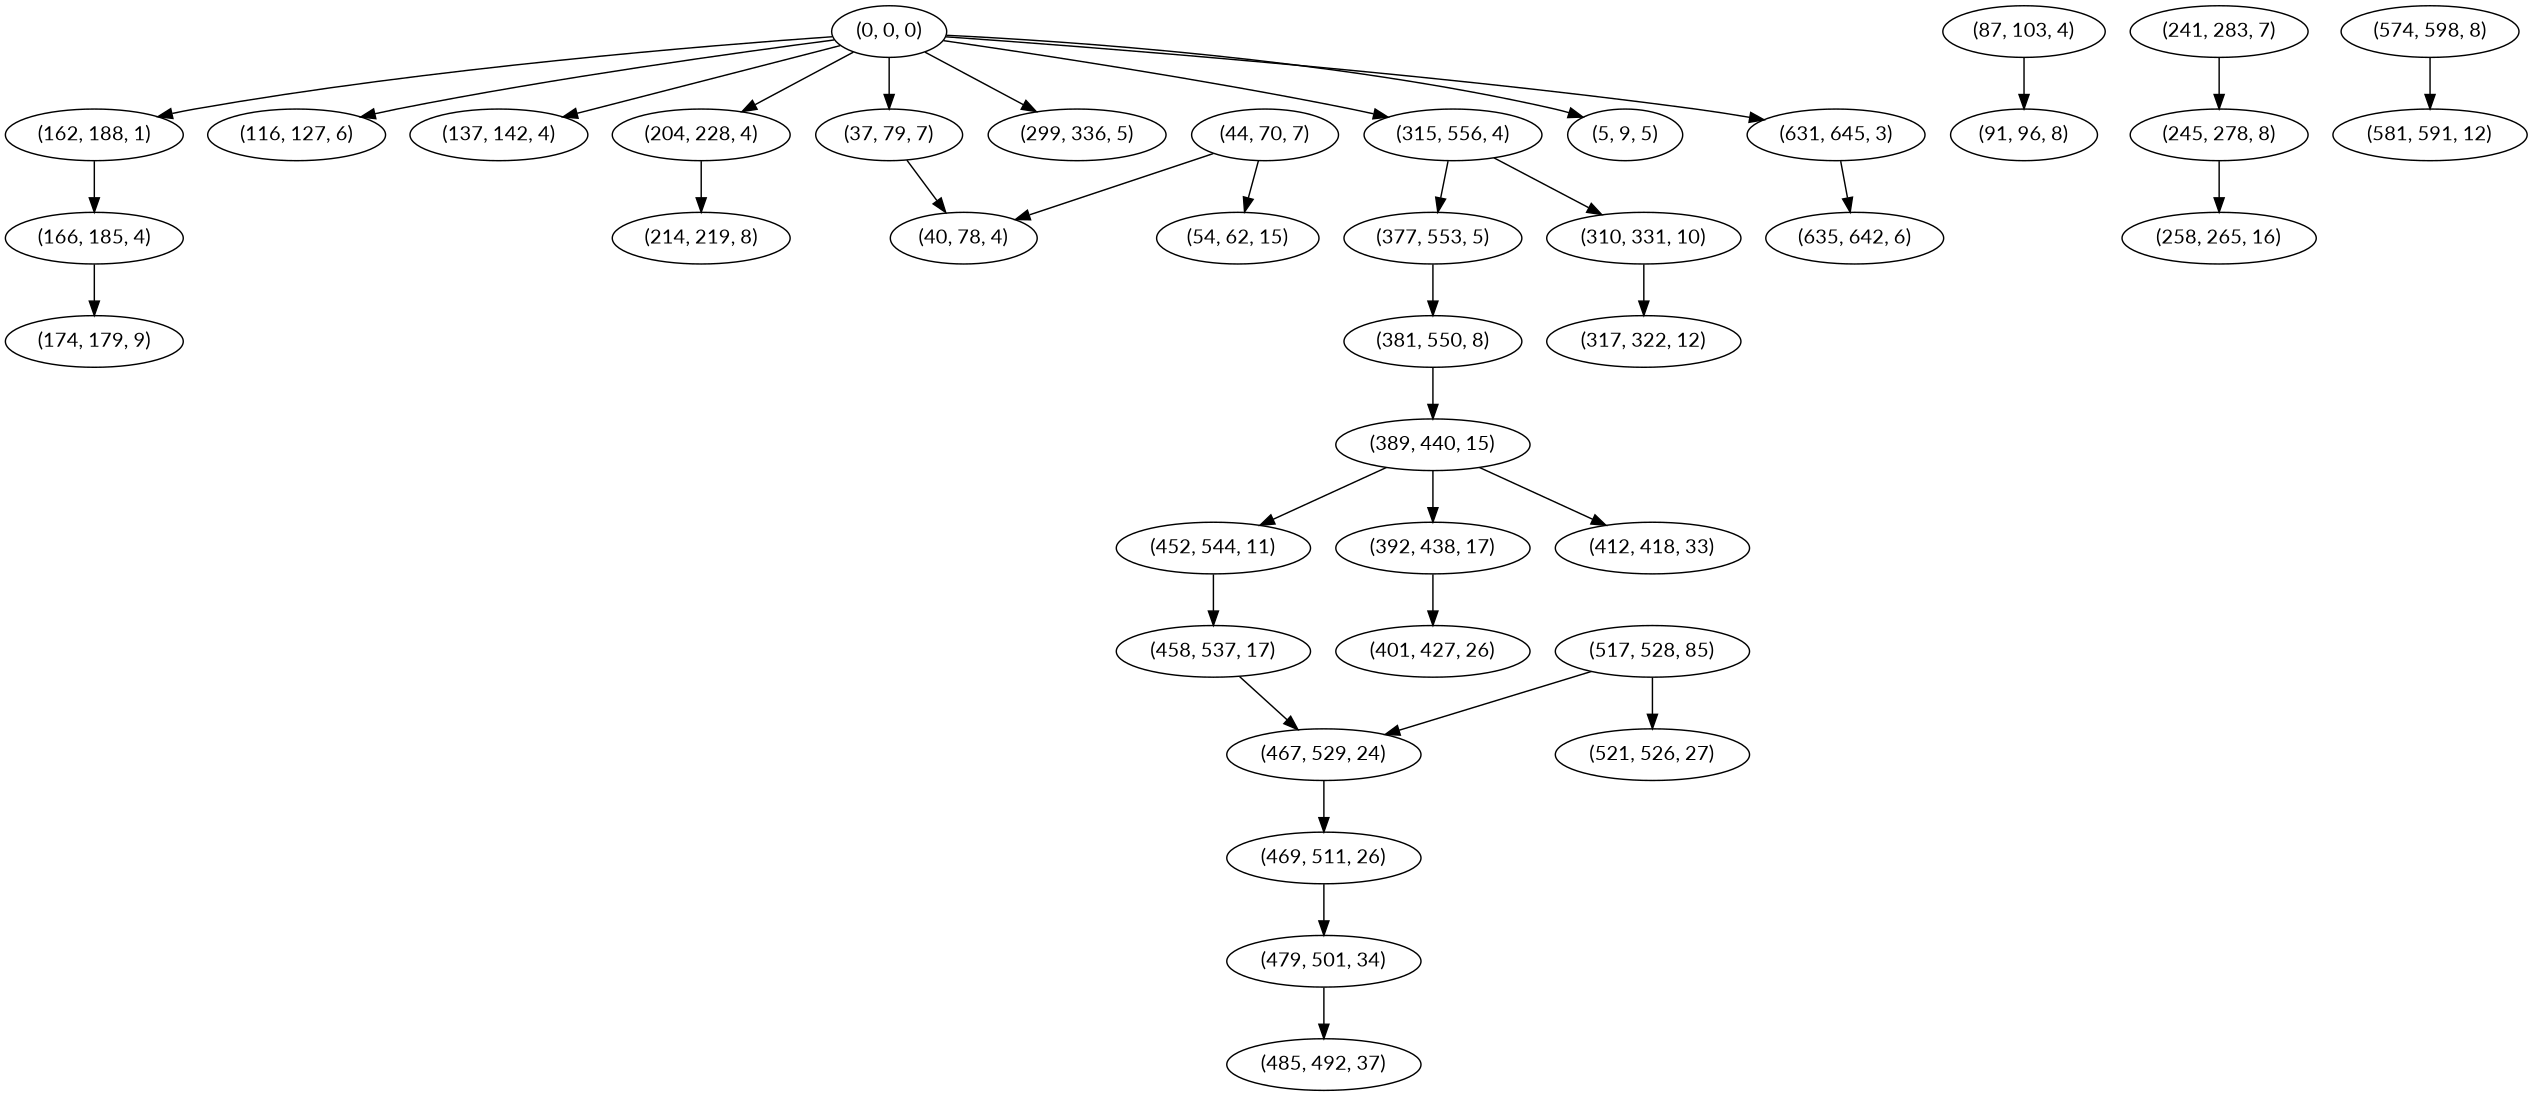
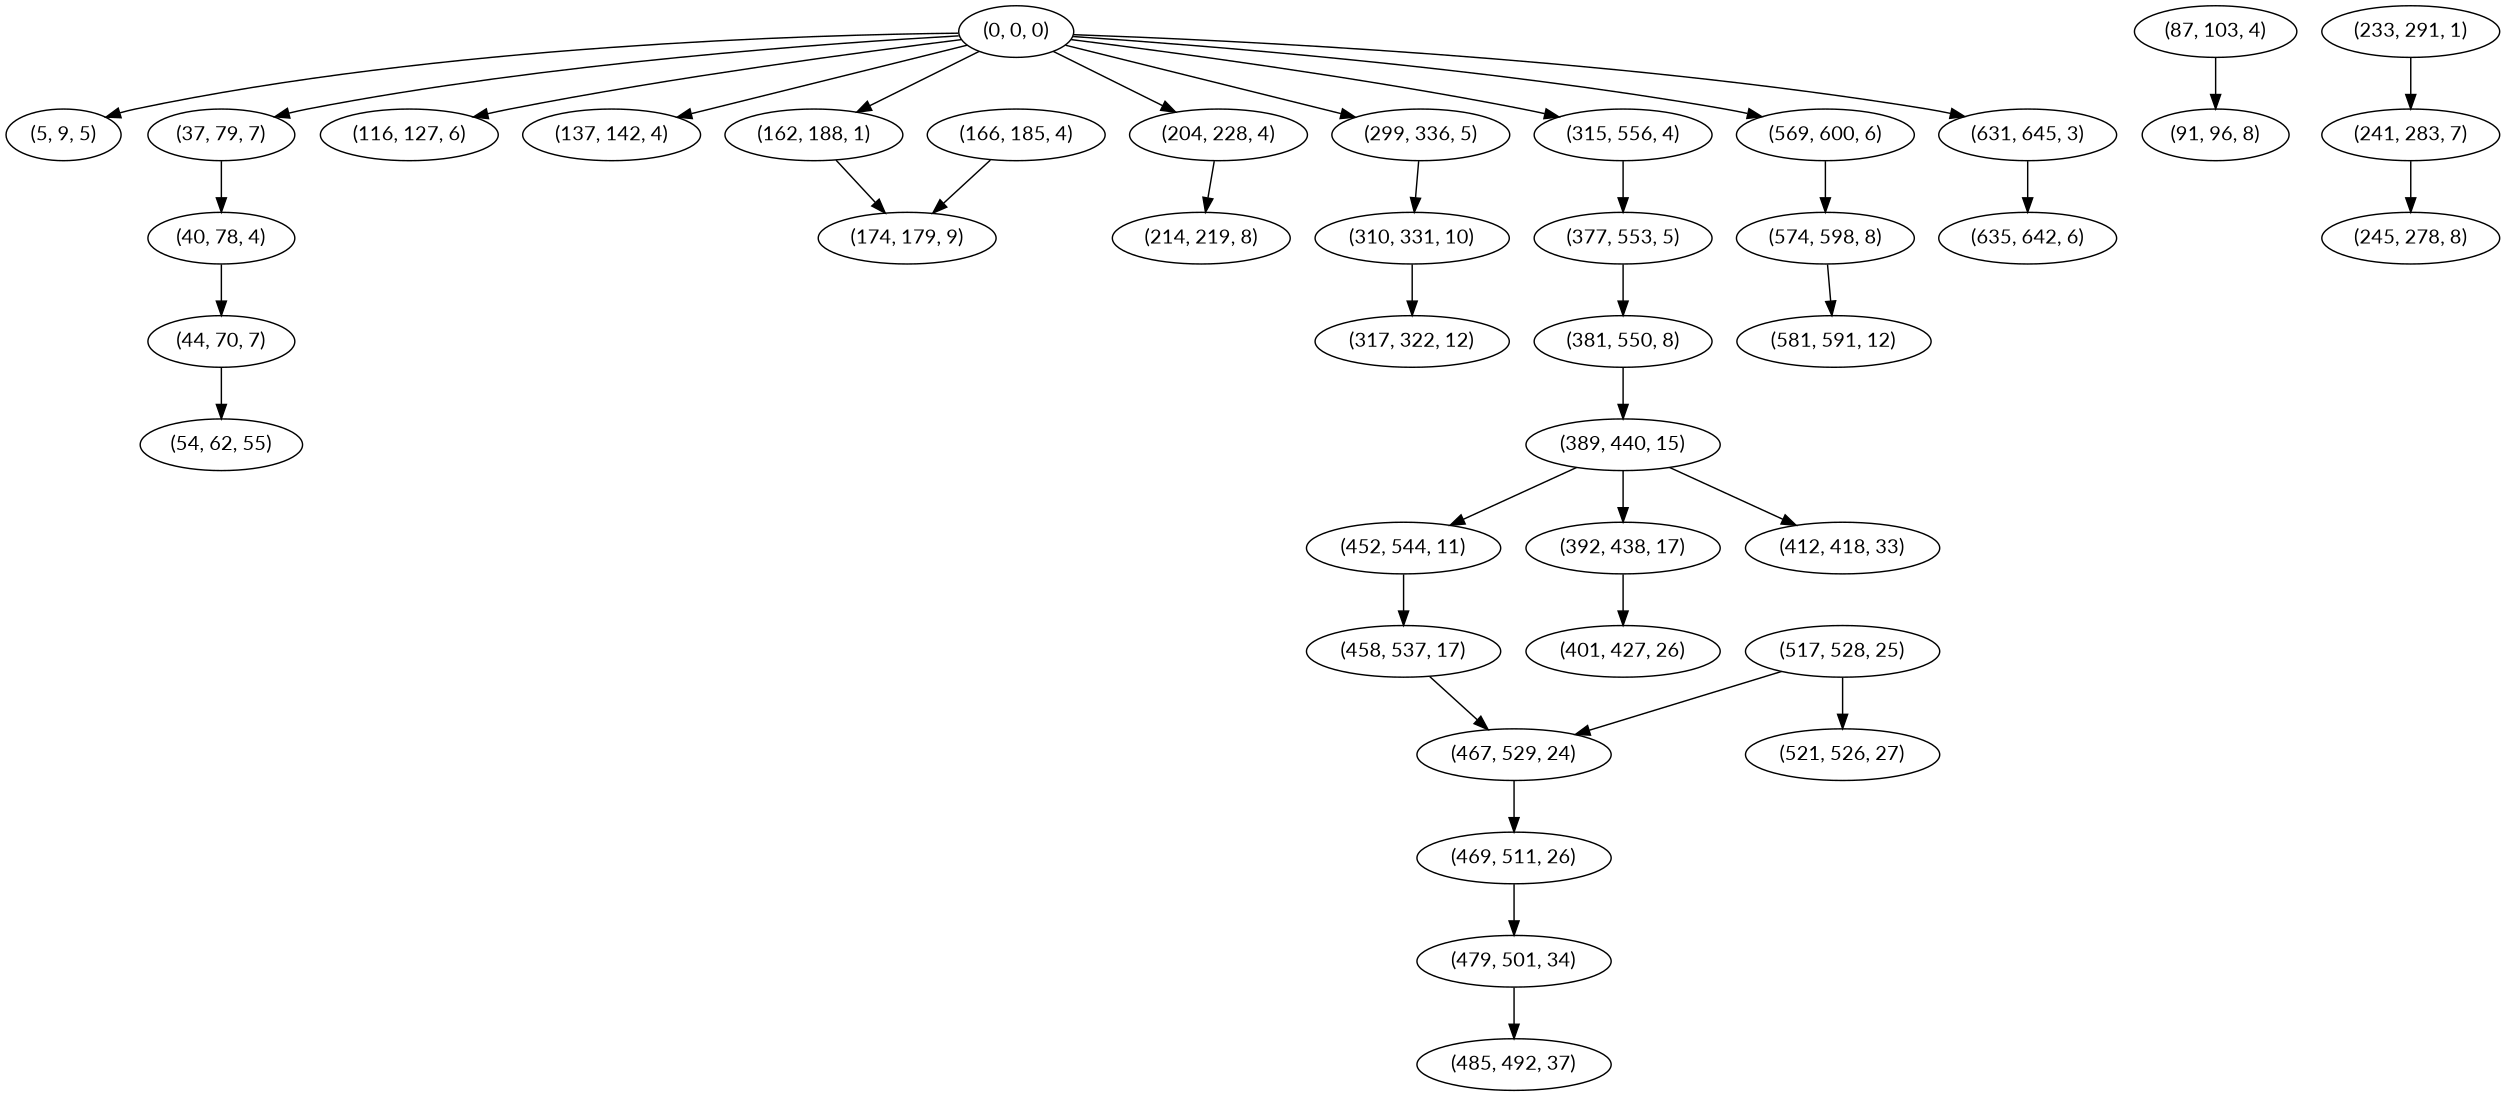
none -> (2411, 32)
none -> (1825, 135)
(94, 179) -> (856, 181)
(1541, 183) -> (1417, 179)
(1121, 184) -> (221, 283)
(1238, 238) -> (221, 445)
(2219, 238) -> none
(1652, 651) -> (1843, 651)
